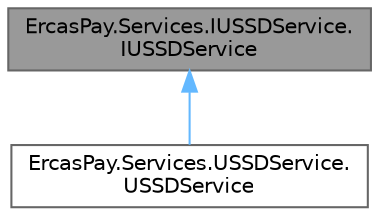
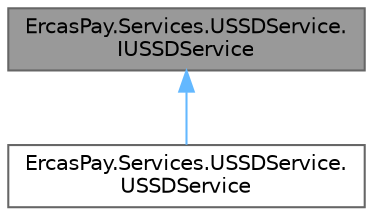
(190, 39) -> (186, 39)
